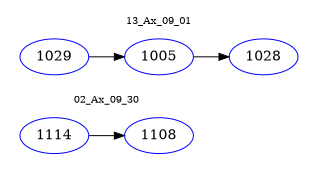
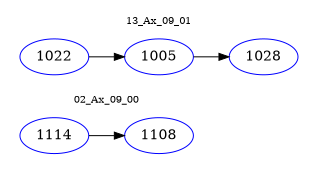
(54, 57) -> (54, 57)
(107, 100) -> (107, 100)
